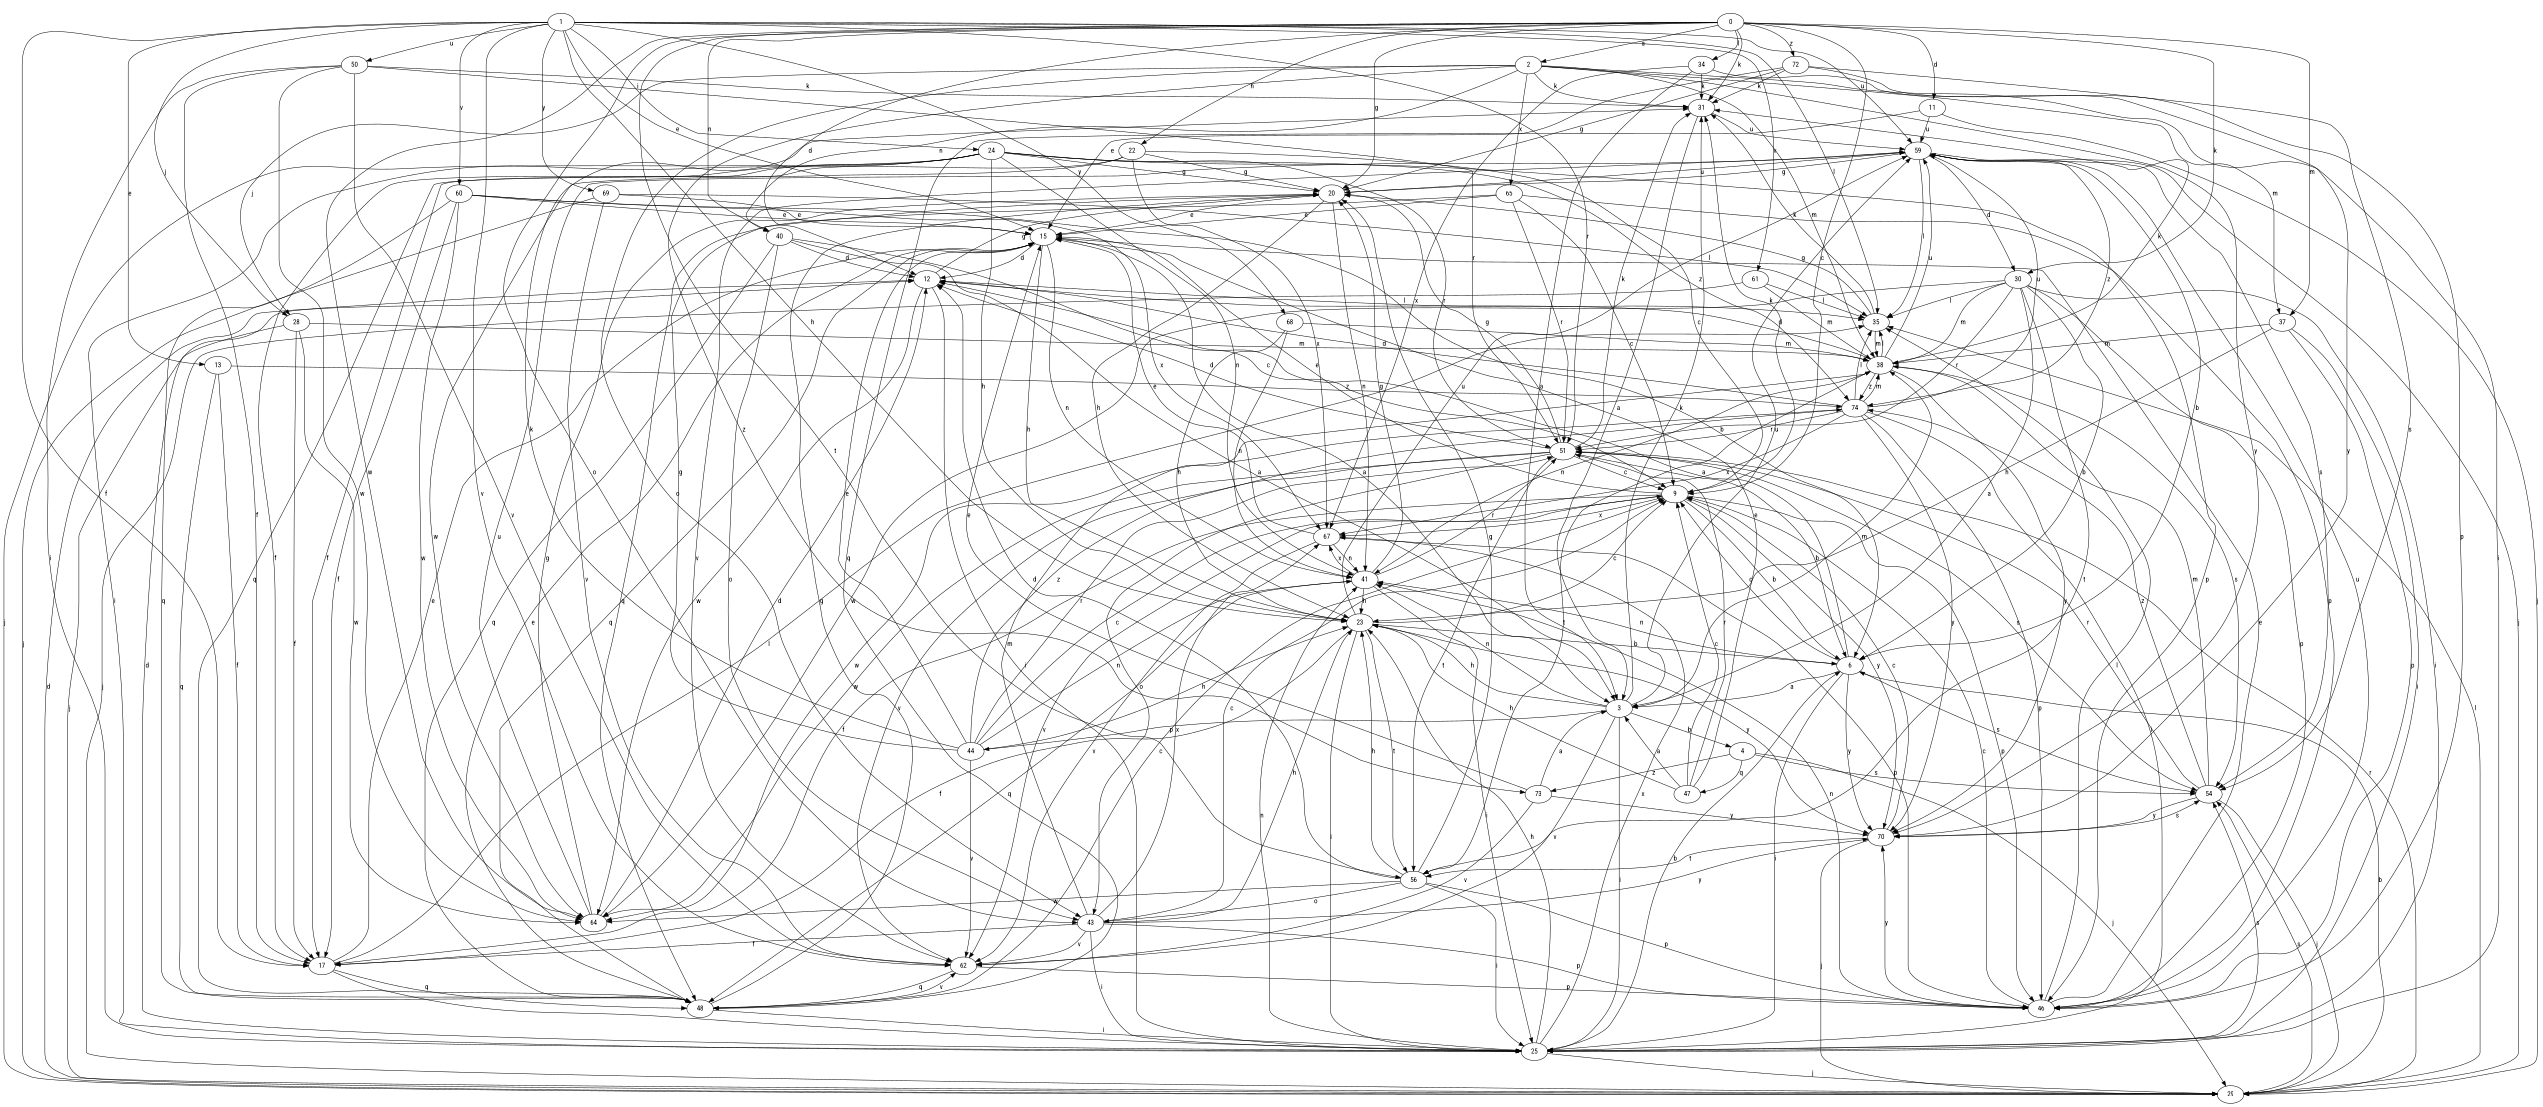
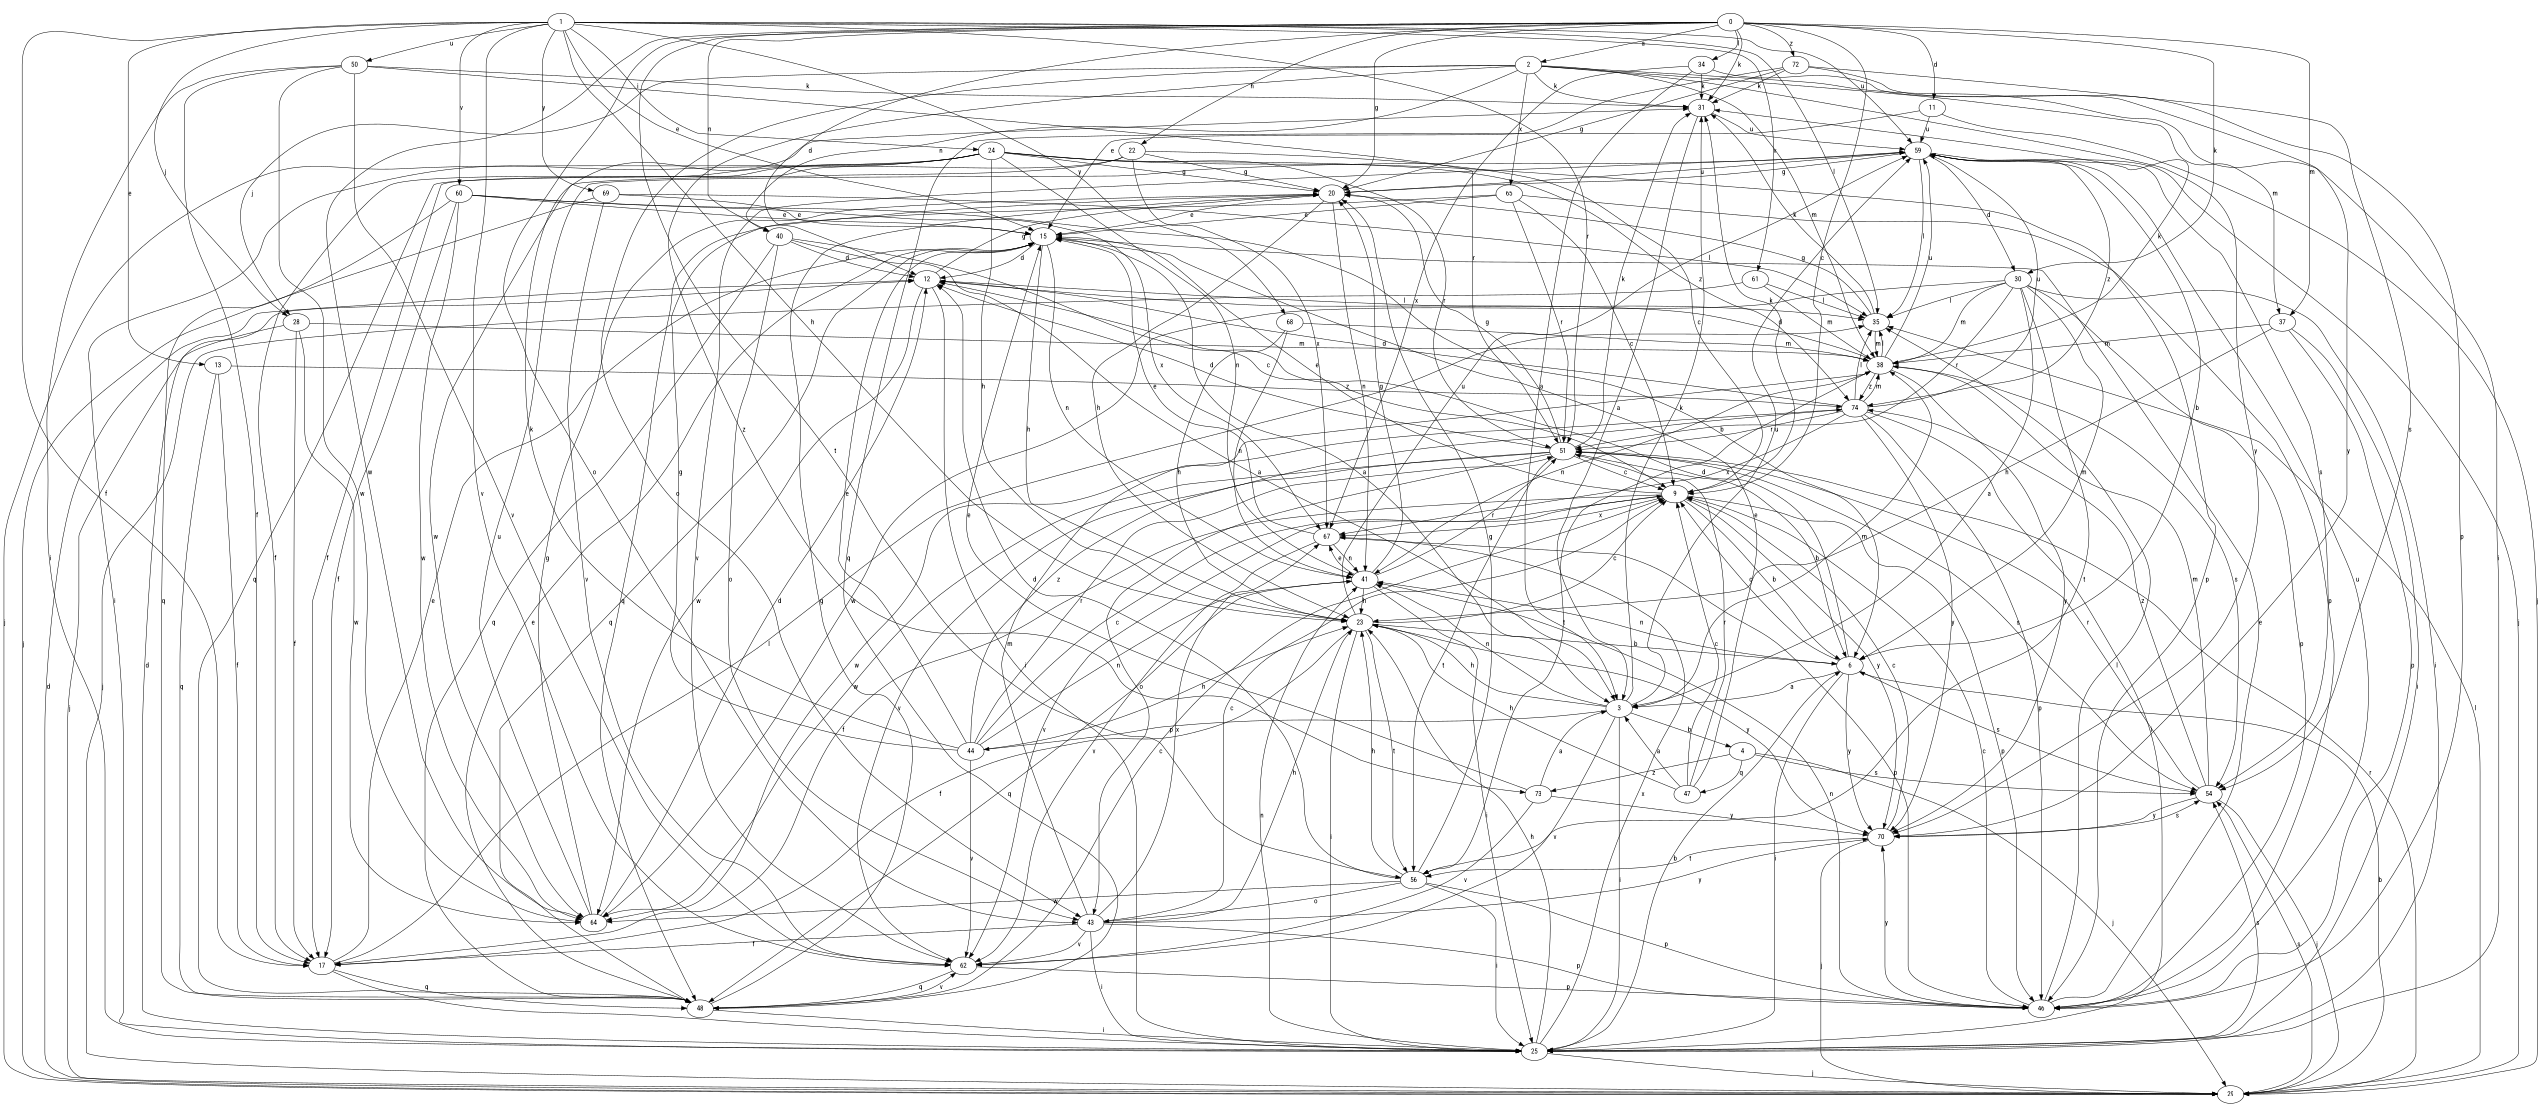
(1704, 473) -> (1704, 473)
(2084, 473) -> (2084, 473)
(1340, 558) -> (1340, 558)
